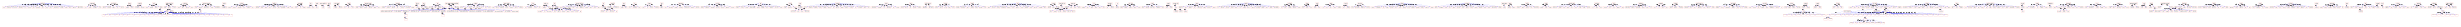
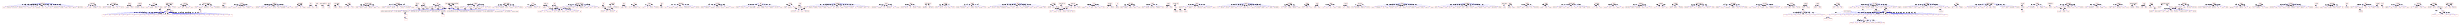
(1999, 7) -> none
(2439, 13) -> (2437, 11)
